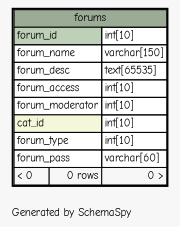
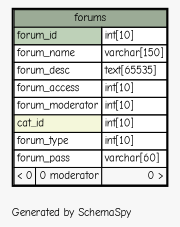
(83, 176) -> (69, 176)
